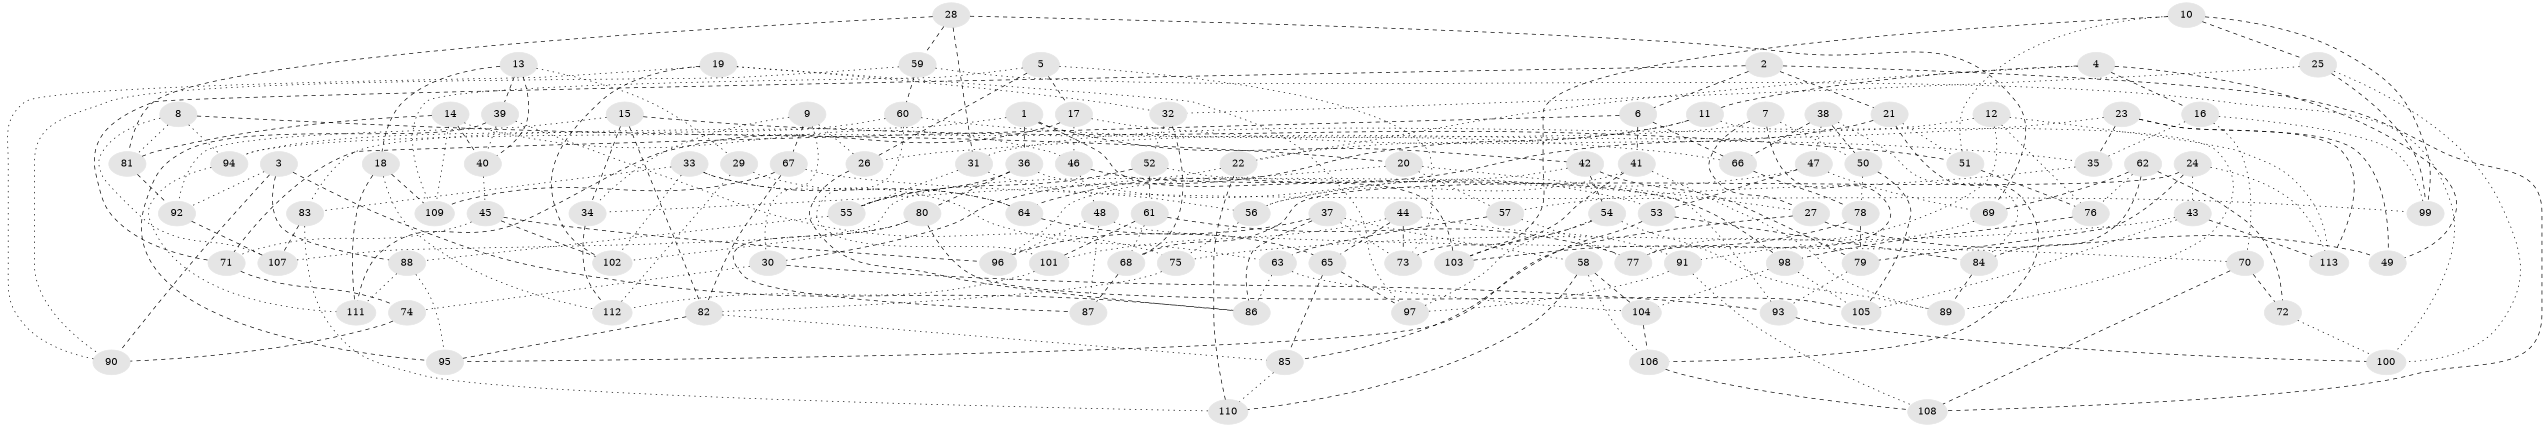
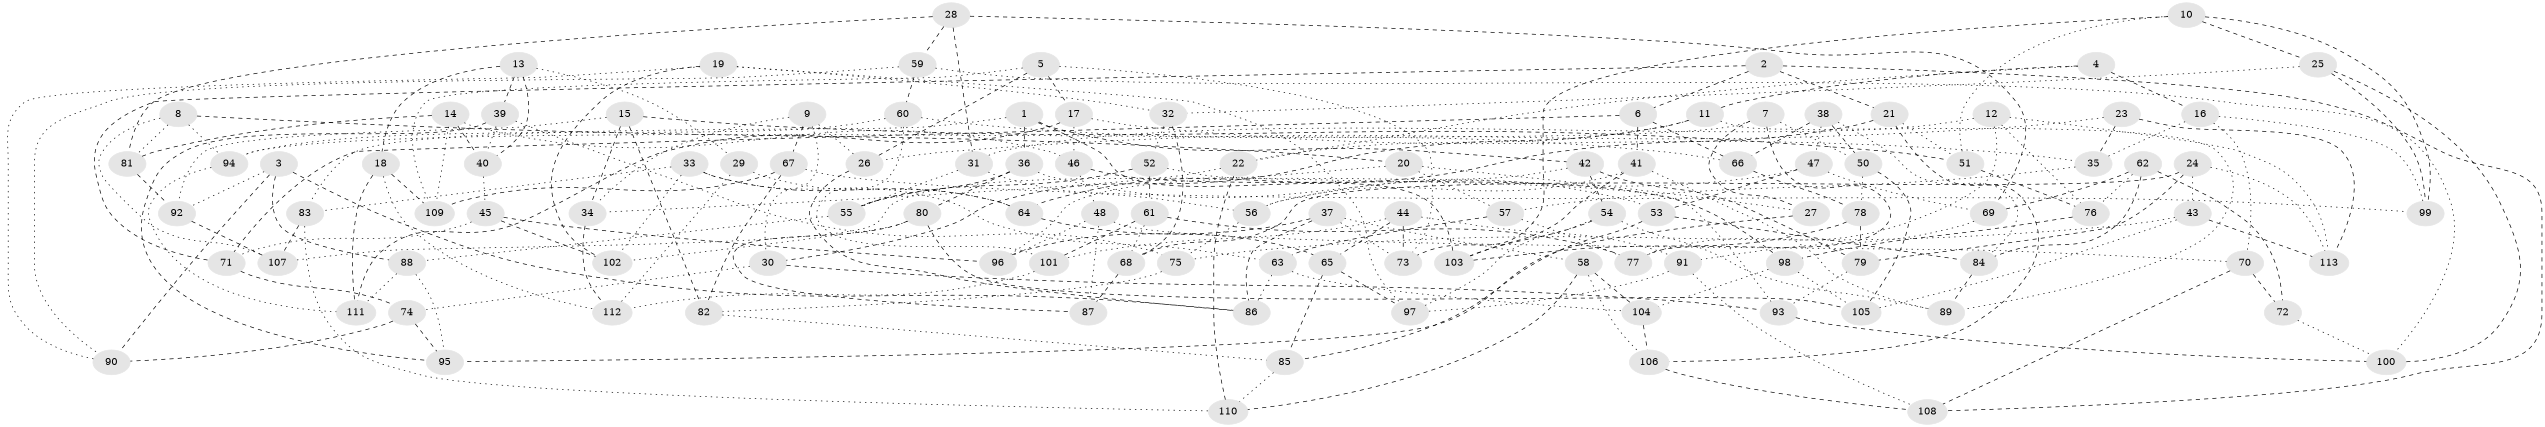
(2504, 211) -> (2504, 211)
(2388, 263) -> none
(575, 338) -> (426, 338)
